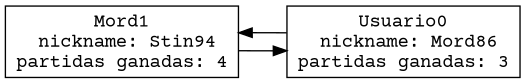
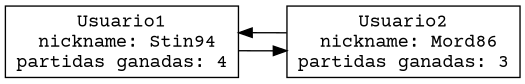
(122, 42) -> (122, 42)
(403, 42) -> (403, 42)
